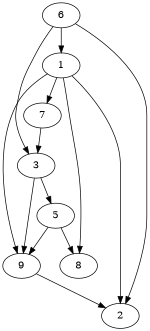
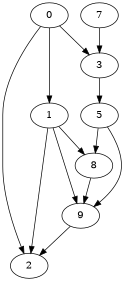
(61, 15) -> (49, 15)
(53, 87) -> none
(29, 212) -> (88, 187)
